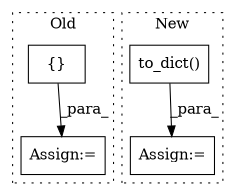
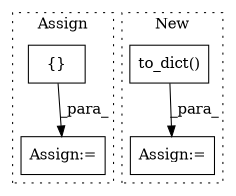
(63, 25) -> (63, 25)
